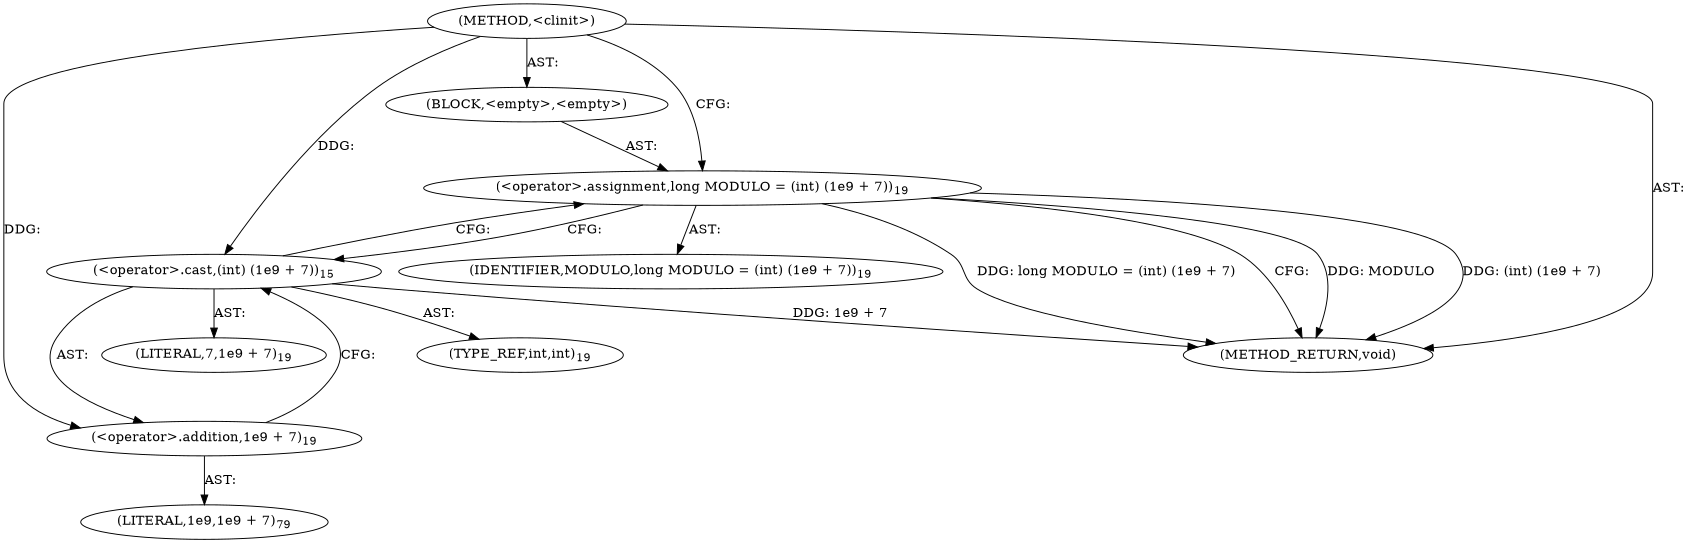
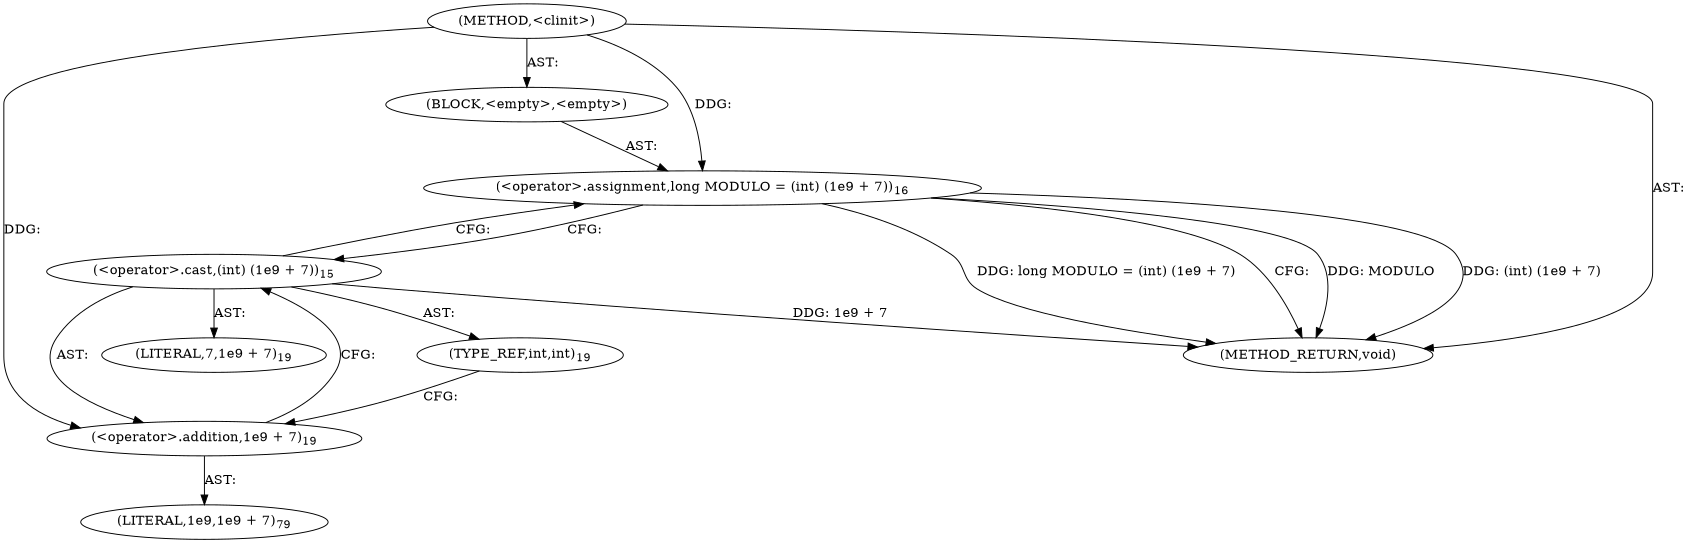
(715, 105) -> (715, 105)
(338, 120) -> none
(902, 187) -> (902, 187)
(671, 272) -> none
none -> (388, 400)
